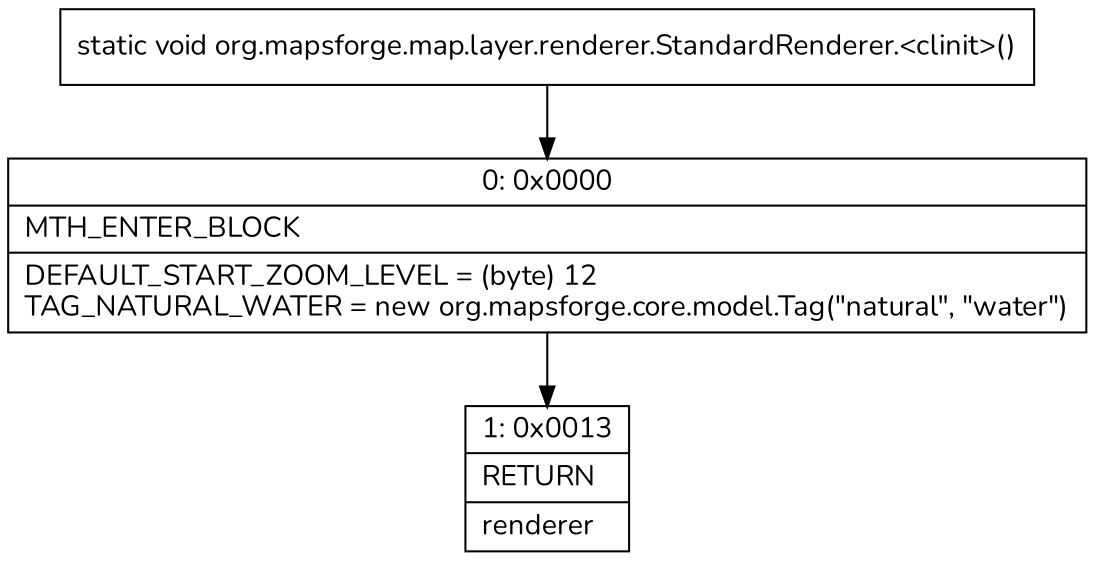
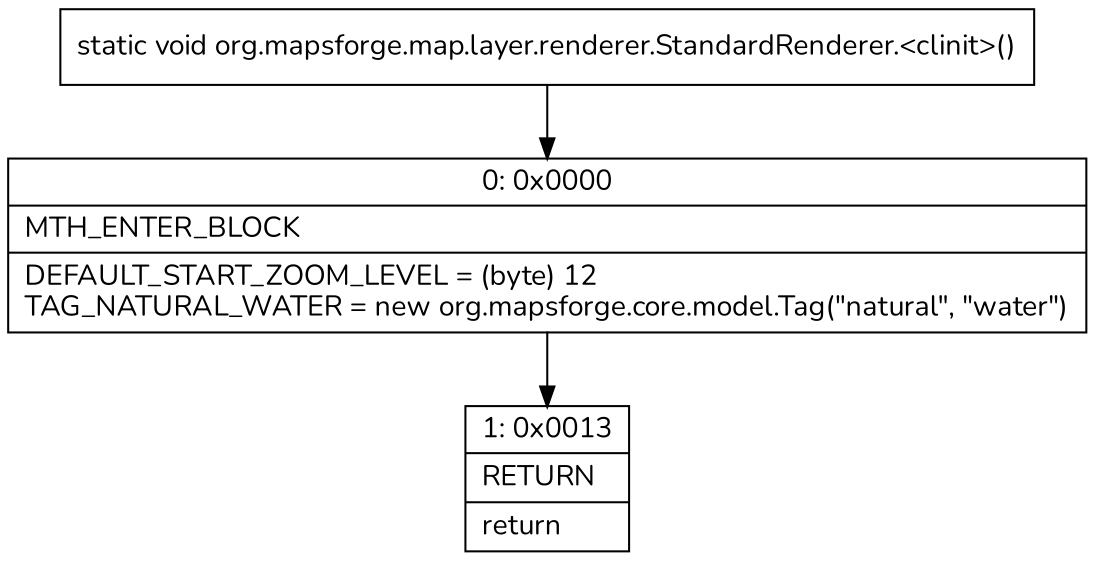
(538, 526) -> (523, 526)
